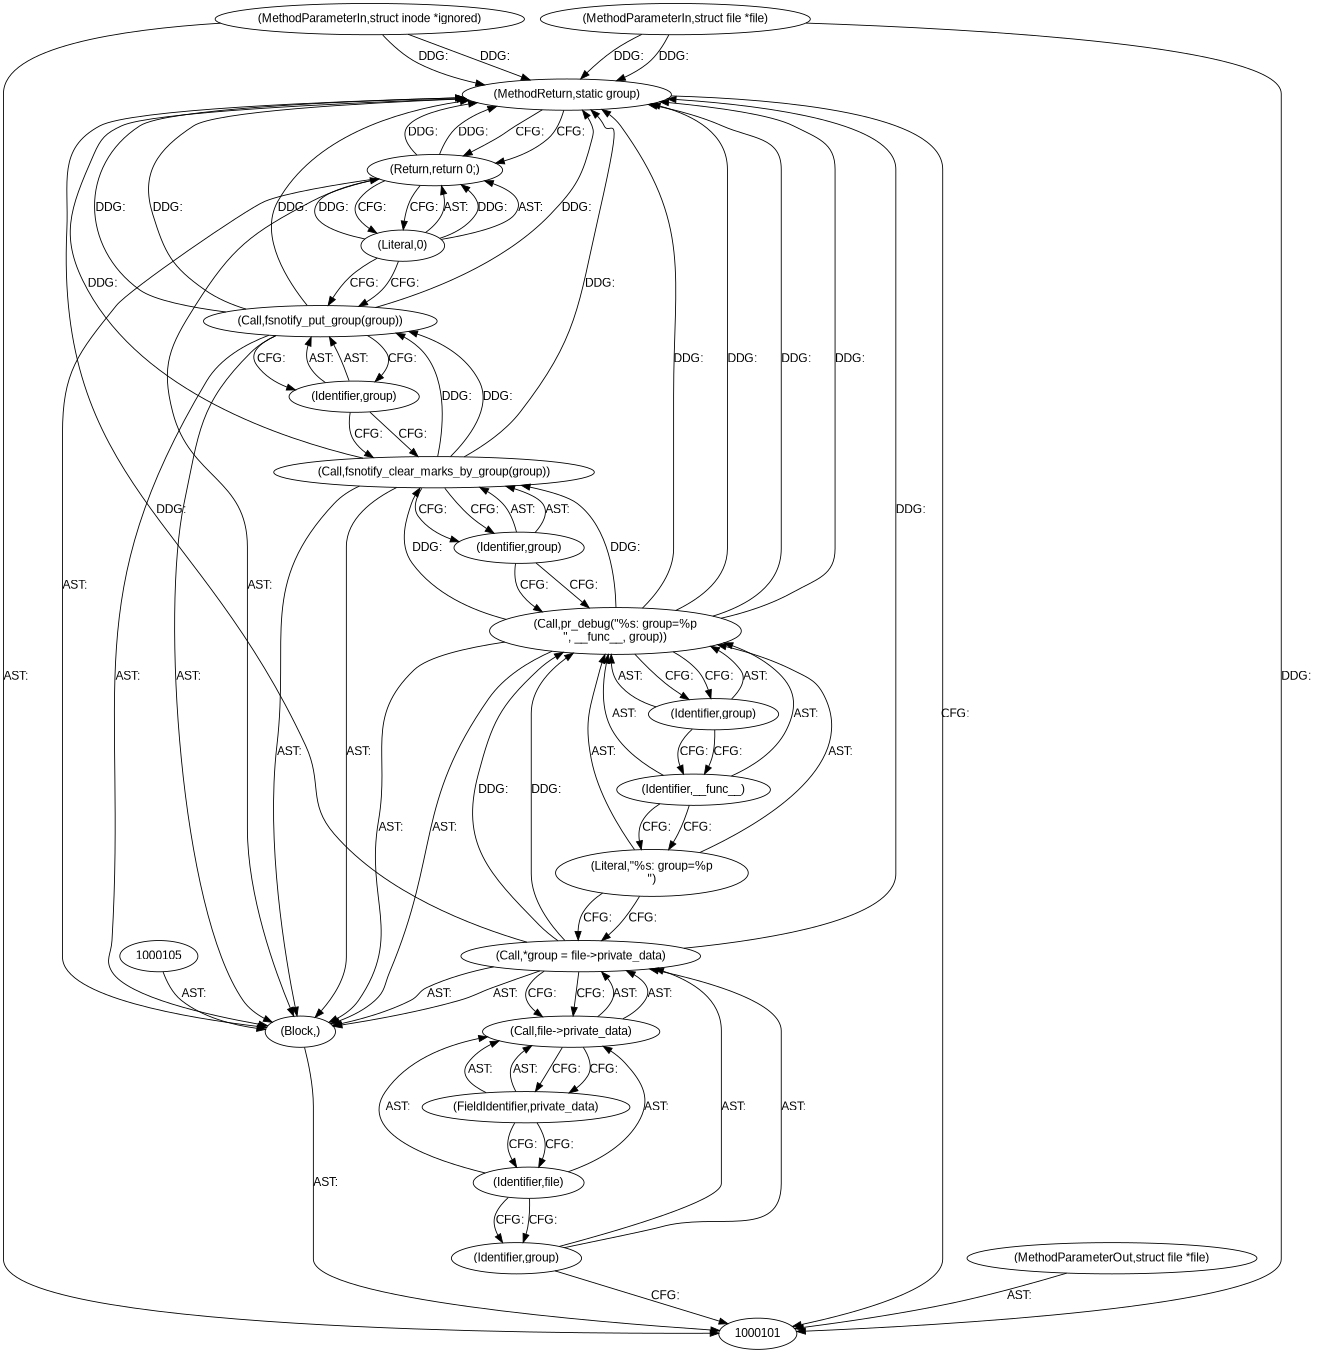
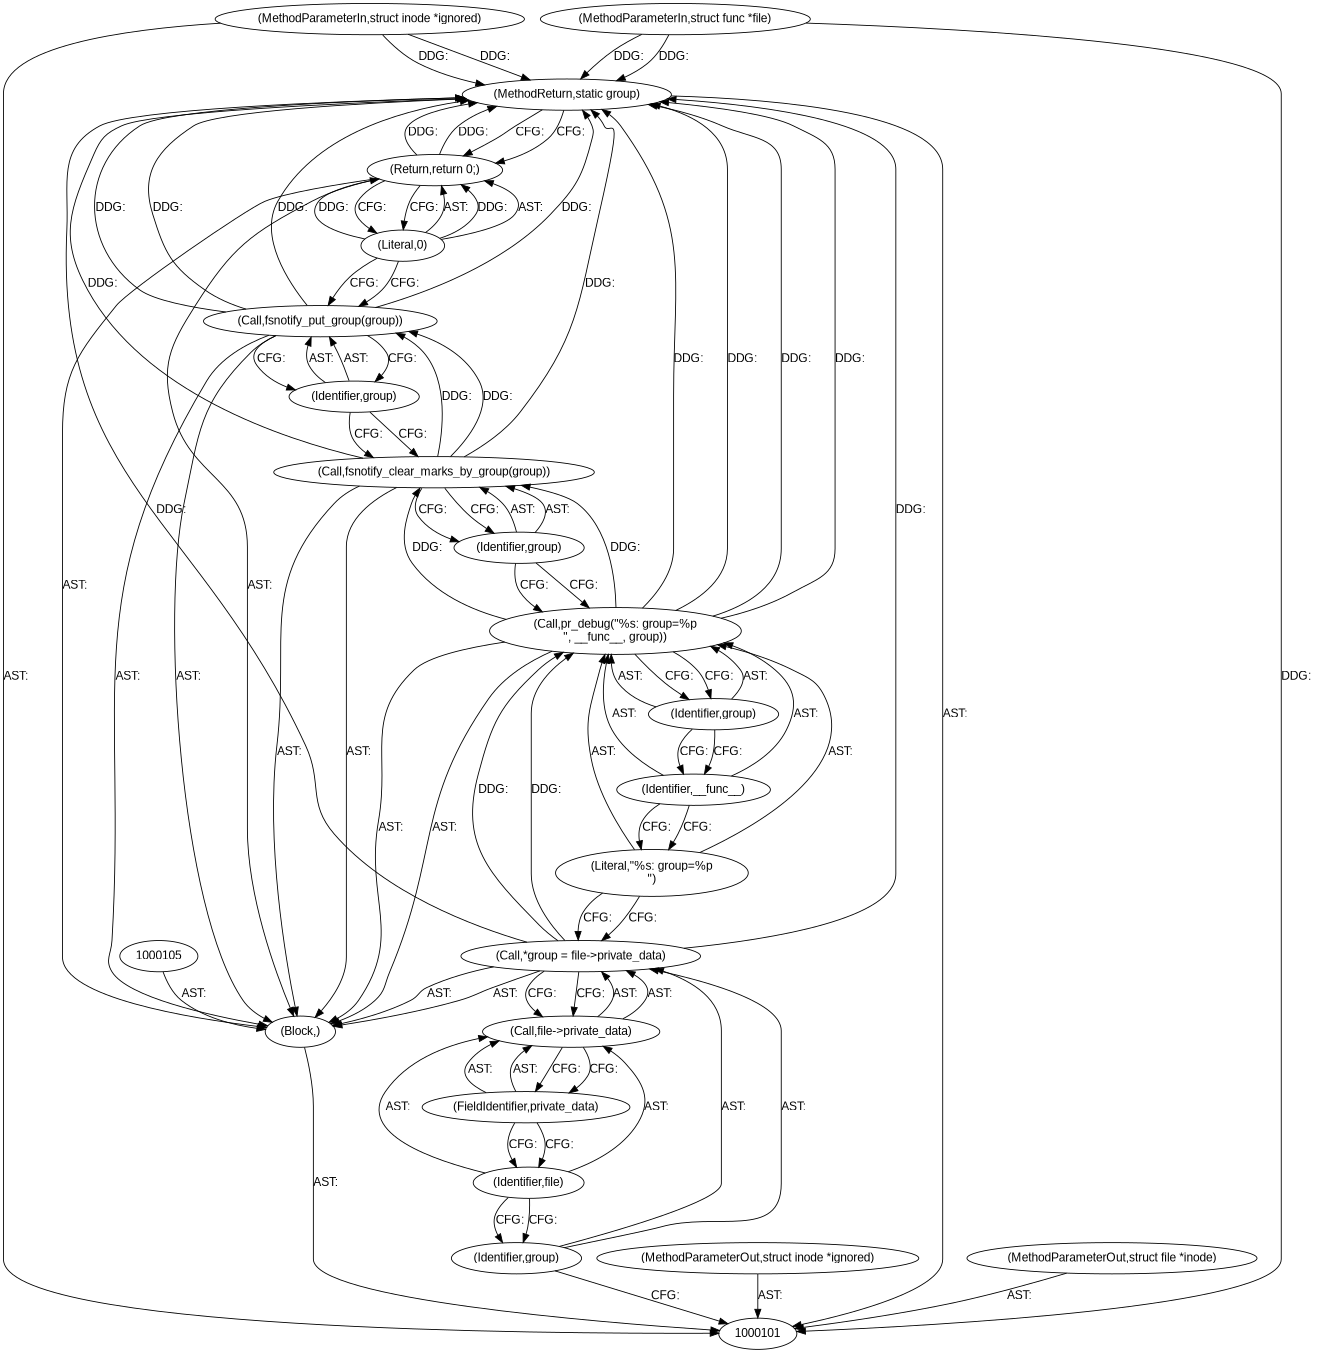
(675, 19) -> (675, 19)
(957, 714) -> (957, 714)
none -> (758, 1258)
(1112, 1258) -> (1112, 1258)
